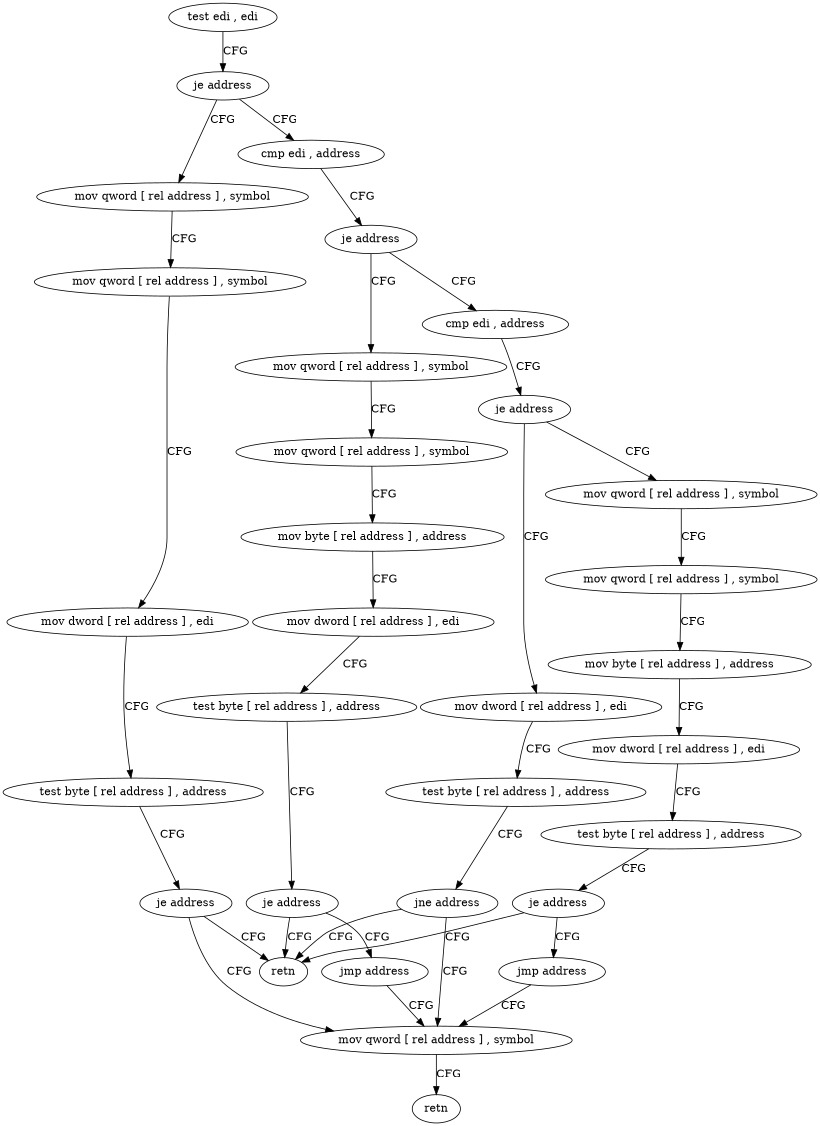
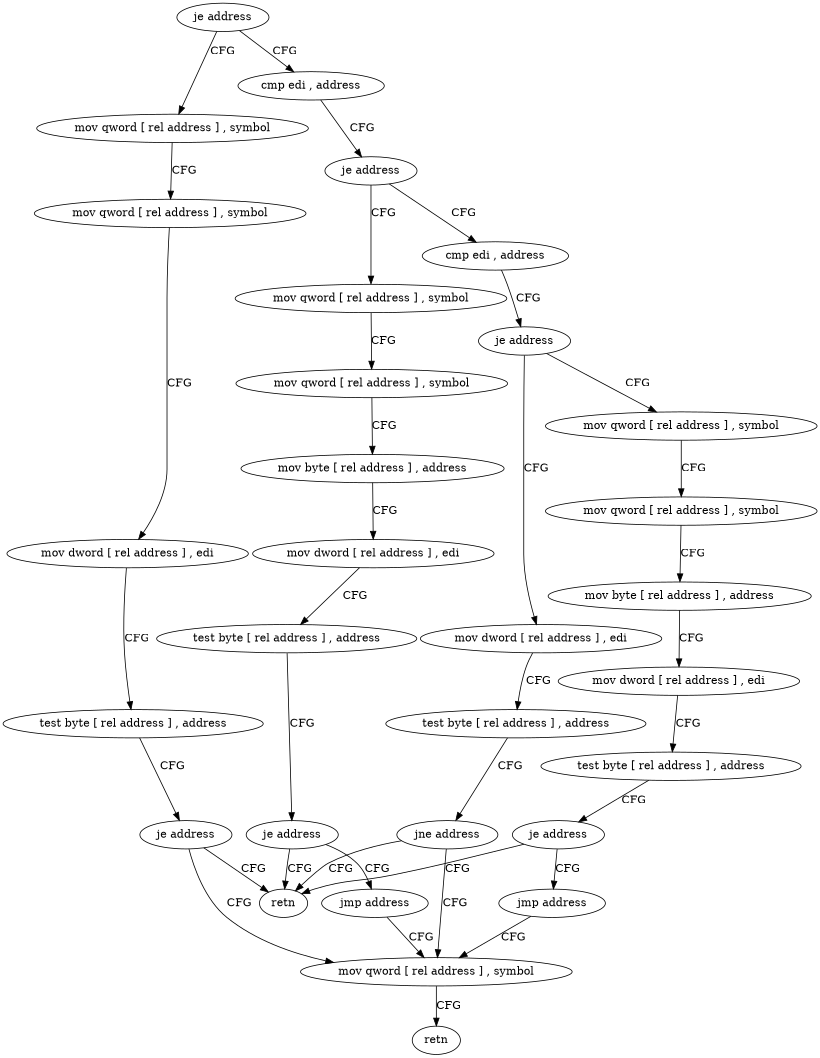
(223, 17) -> none
